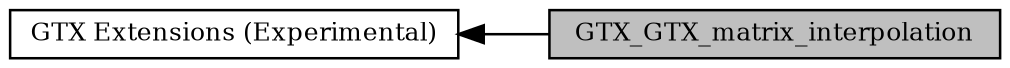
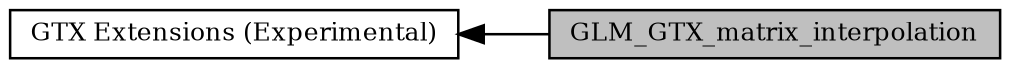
(775, 34) -> (775, 34)
